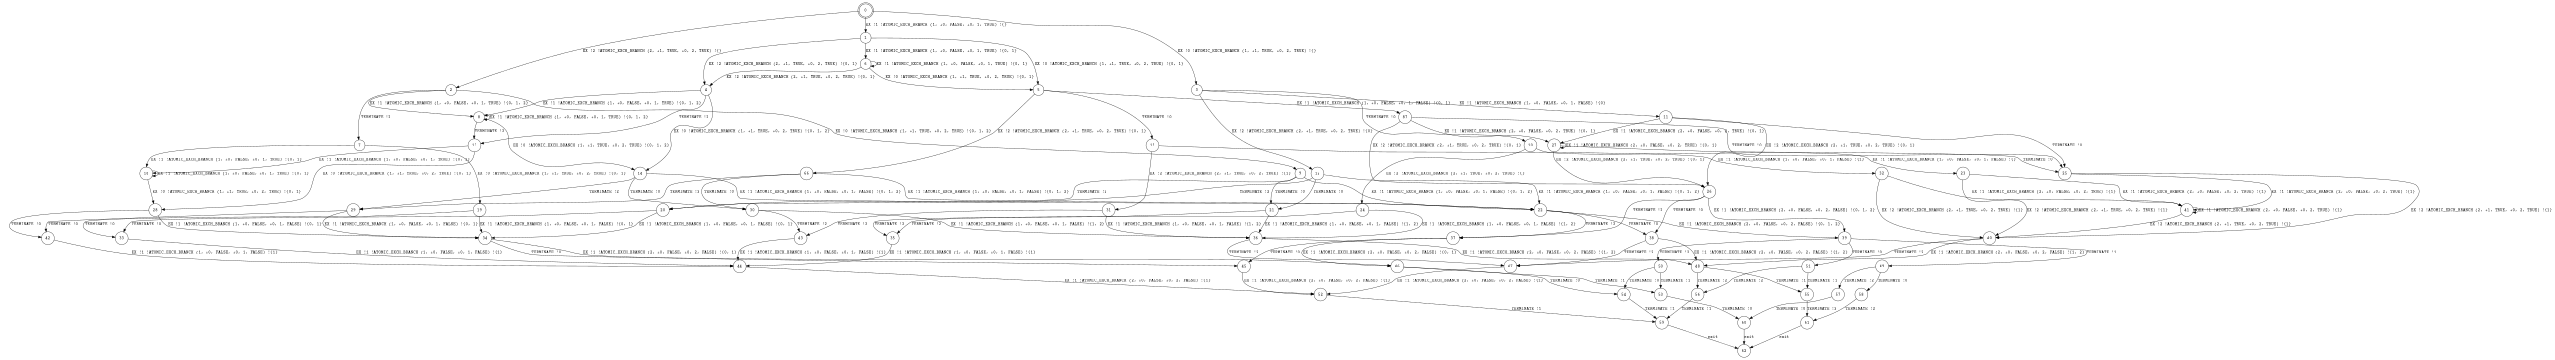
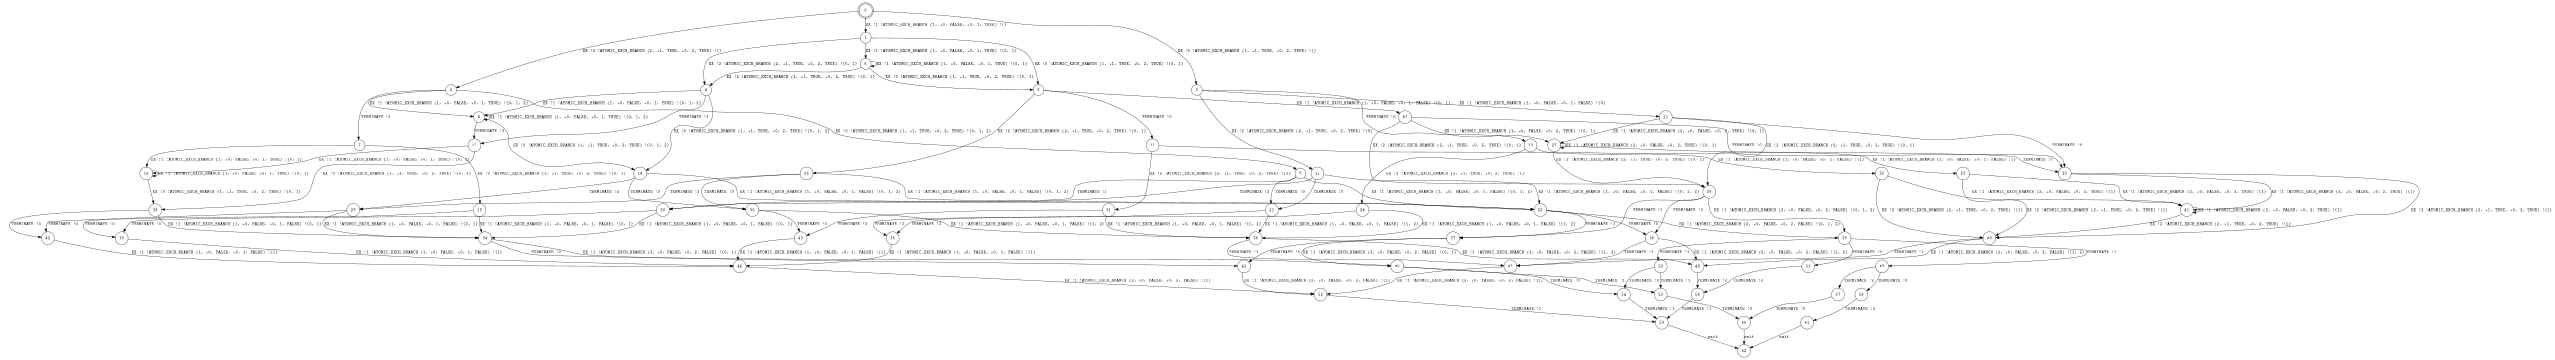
(1807, 295) -> none
